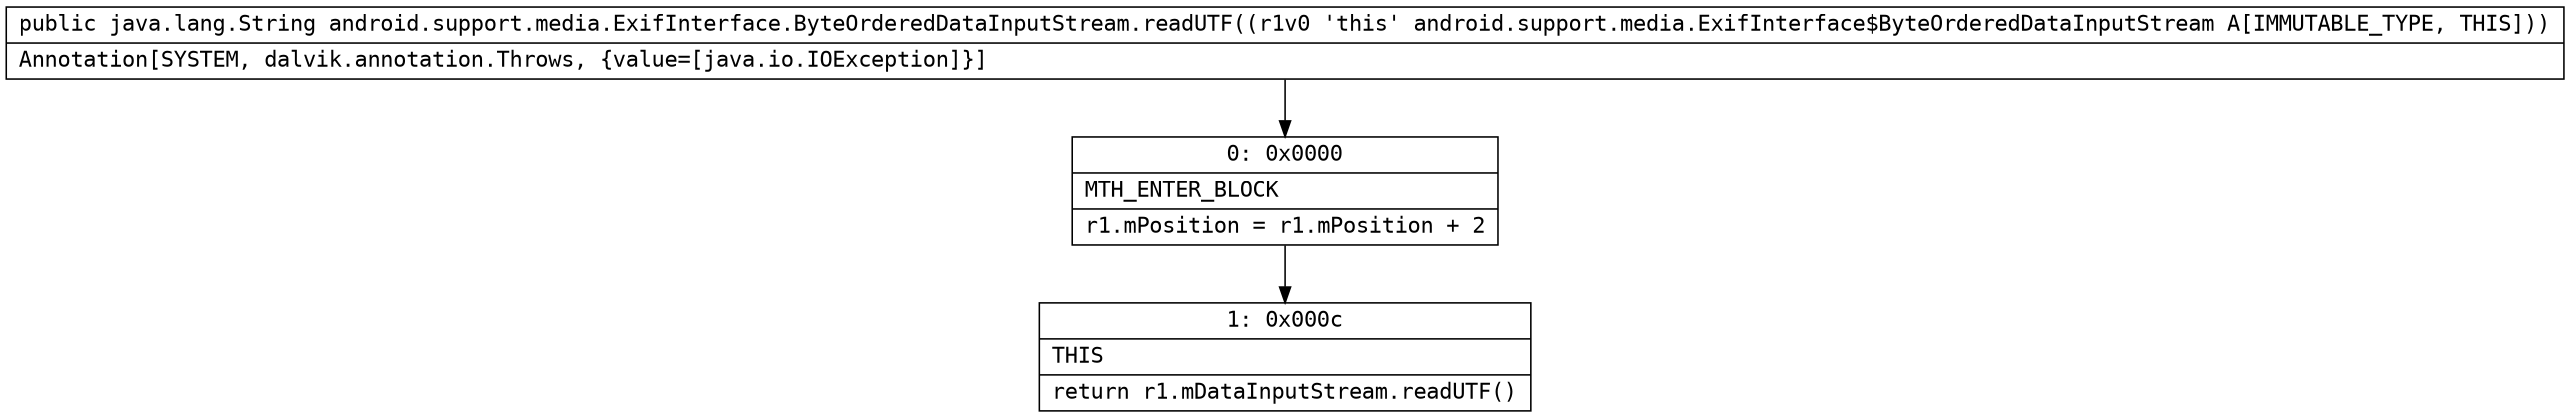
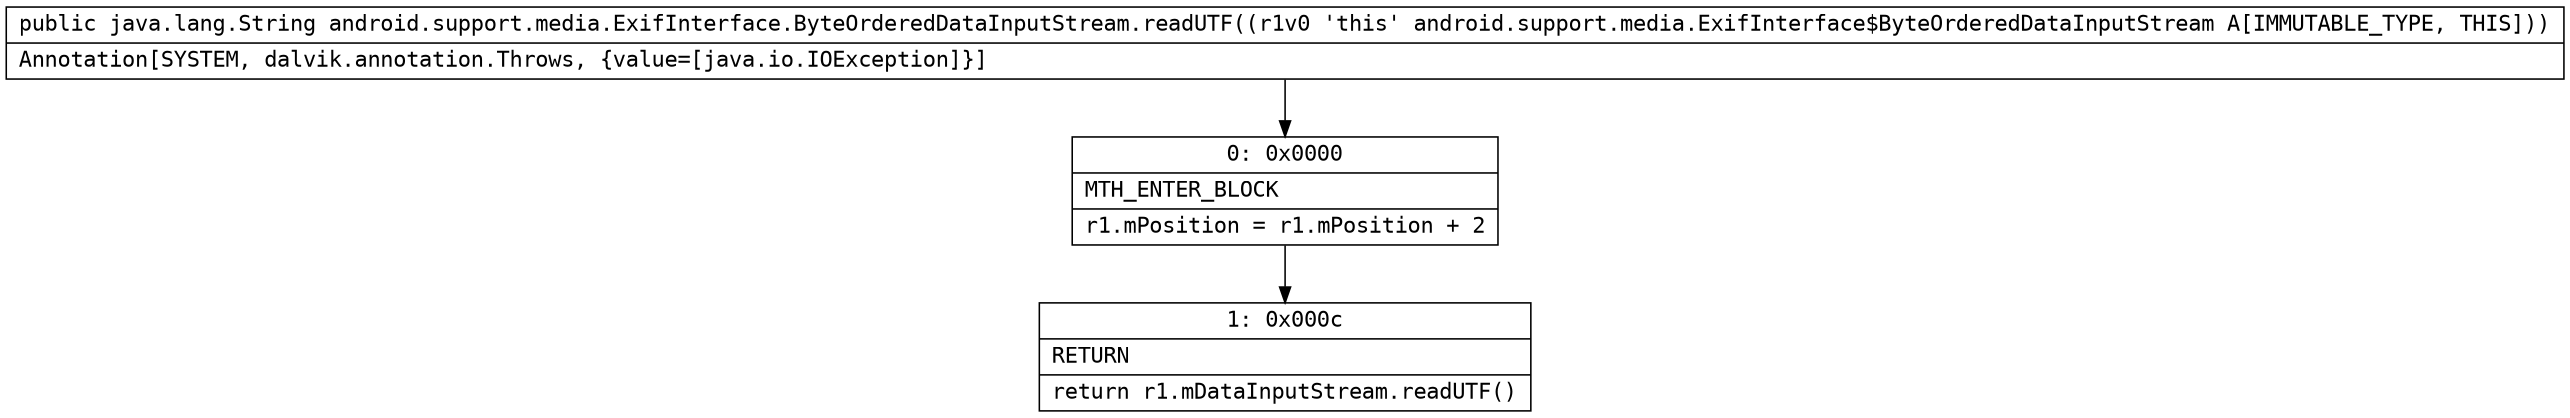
(1078, 356) -> (1091, 356)
